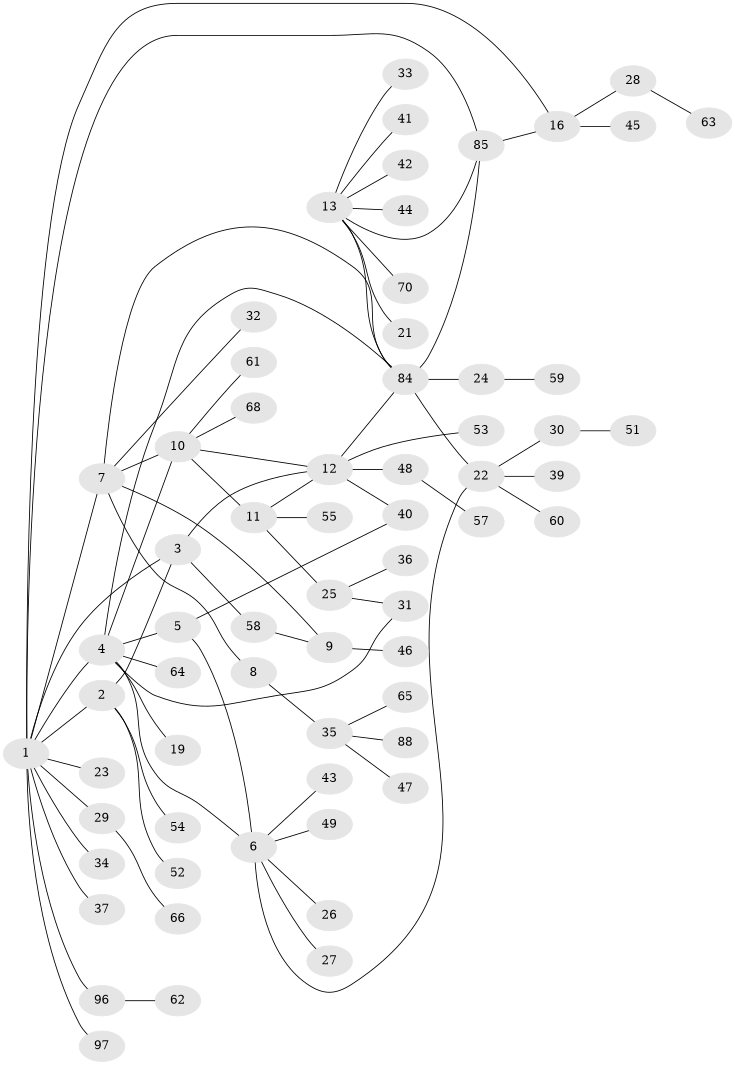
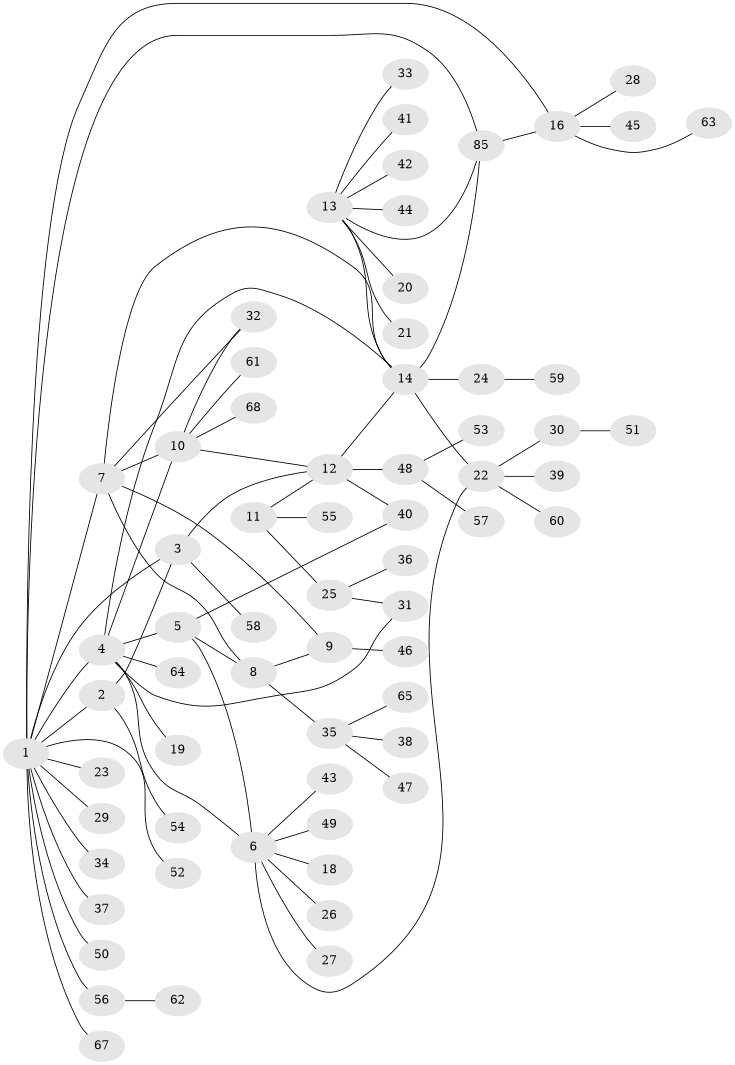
(671, 102) -> (634, 152)
(406, 288) -> (406, 288)
(406, 379) -> (406, 379)
(402, 442) -> (444, 450)
(216, 482) -> (208, 378)
(292, 637) -> (292, 660)
none -> (216, 650)
(406, 743) -> (406, 743)
(139, 785) -> (132, 758)
none -> (330, 870)
(178, 919) -> none
none -> (102, 955)
(102, 1001) -> (102, 1001)
(102, 1046) -> (102, 1046)
